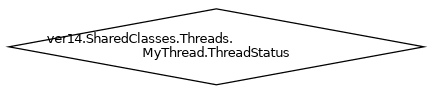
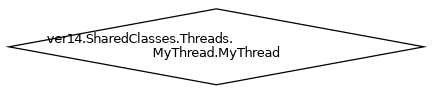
(216, 47) -> (216, 47)
